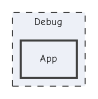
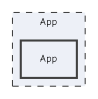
(49, 22) -> (49, 22)
